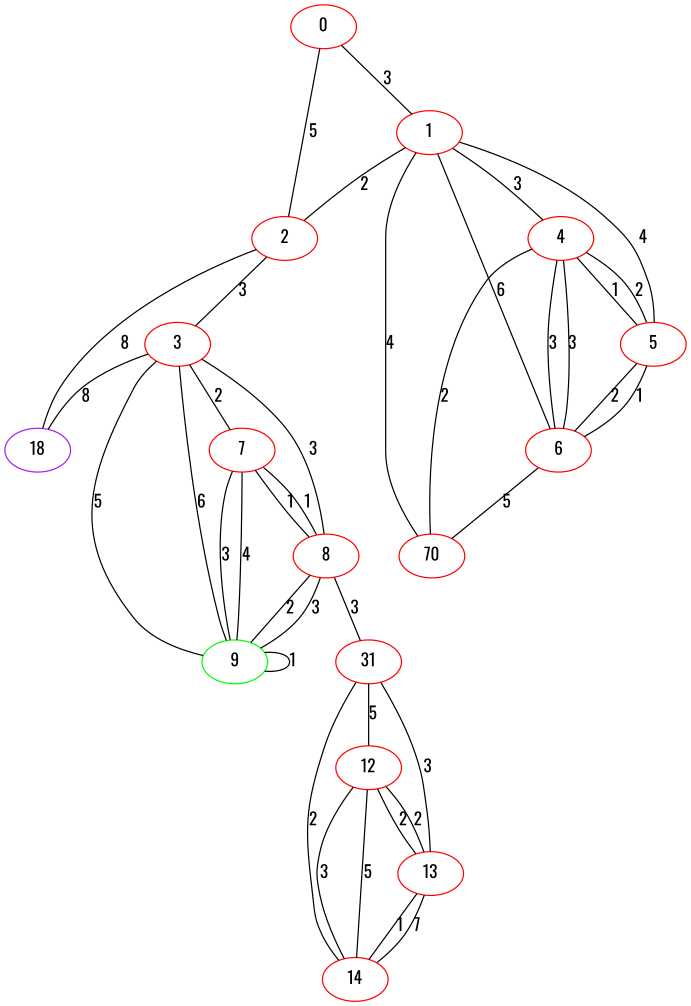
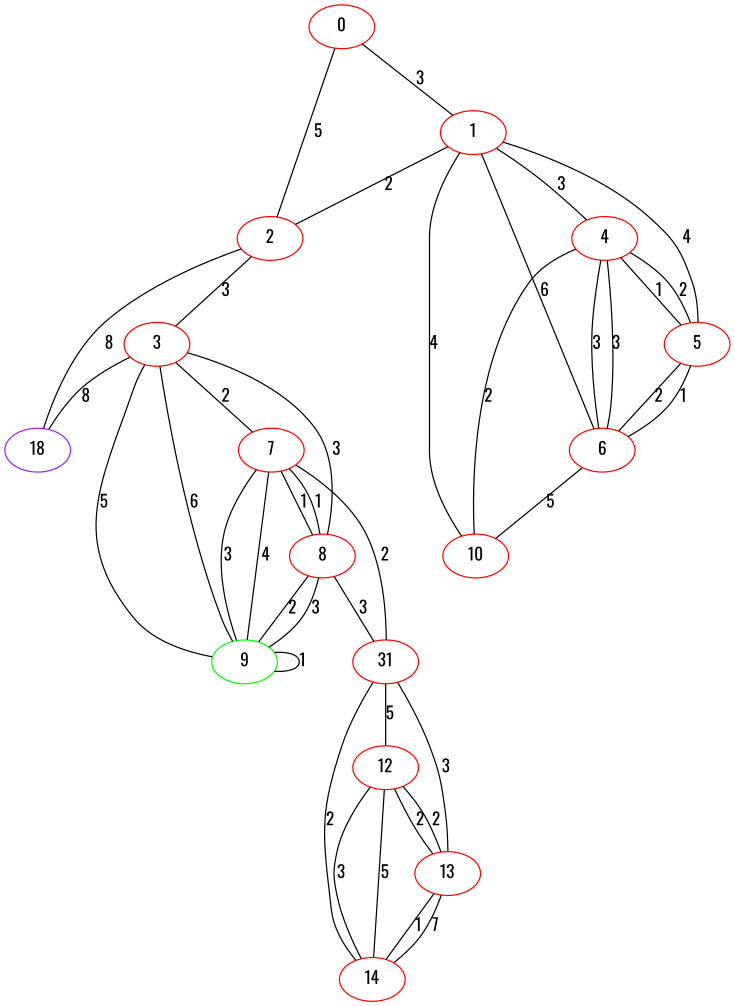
none -> (368, 538)
(432, 556) -> (476, 556)
